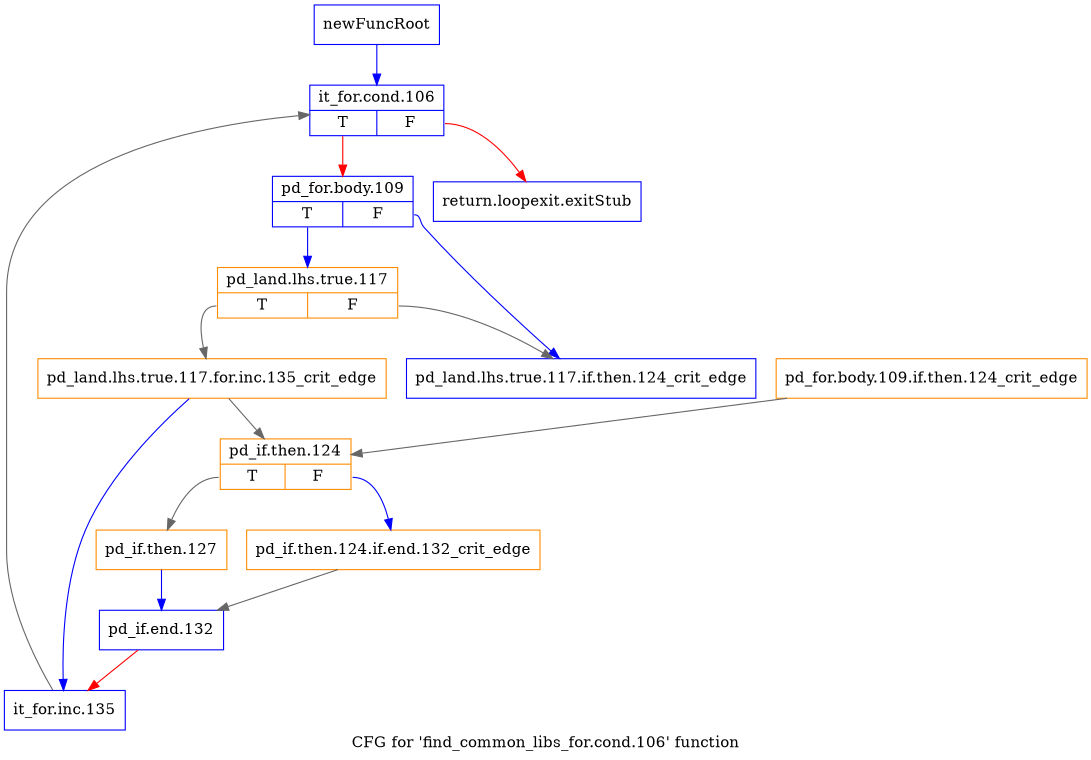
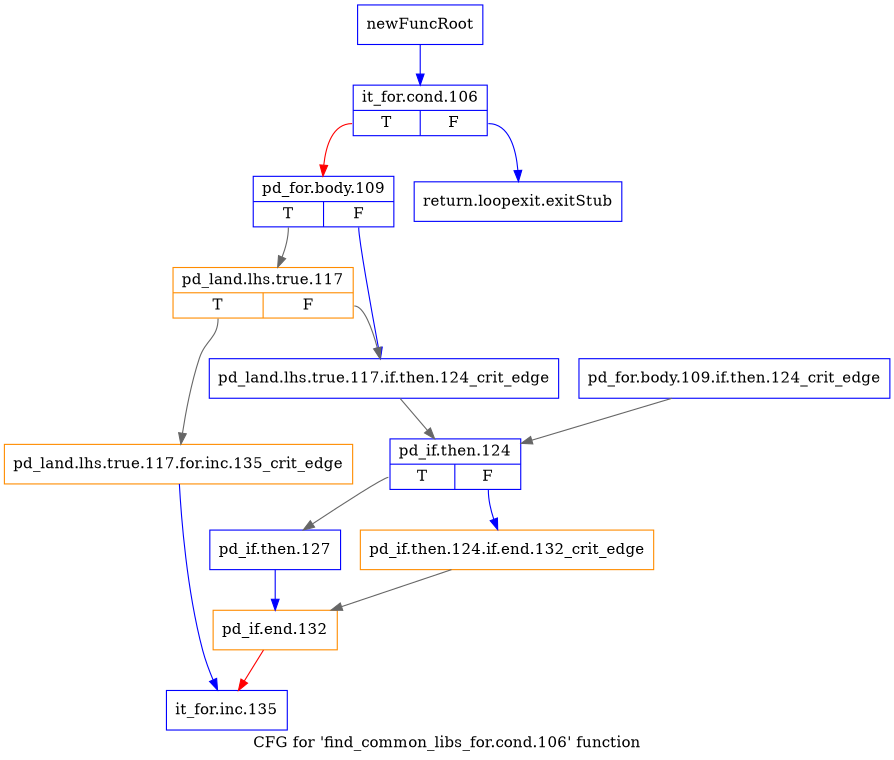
(487, 139) -> (511, 141)
(308, 242) -> (287, 243)
(7, 310) -> none
(932, 378) -> (734, 378)
(243, 414) -> (414, 414)
(286, 464) -> (455, 464)
(161, 550) -> (275, 550)
(161, 630) -> (275, 630)
